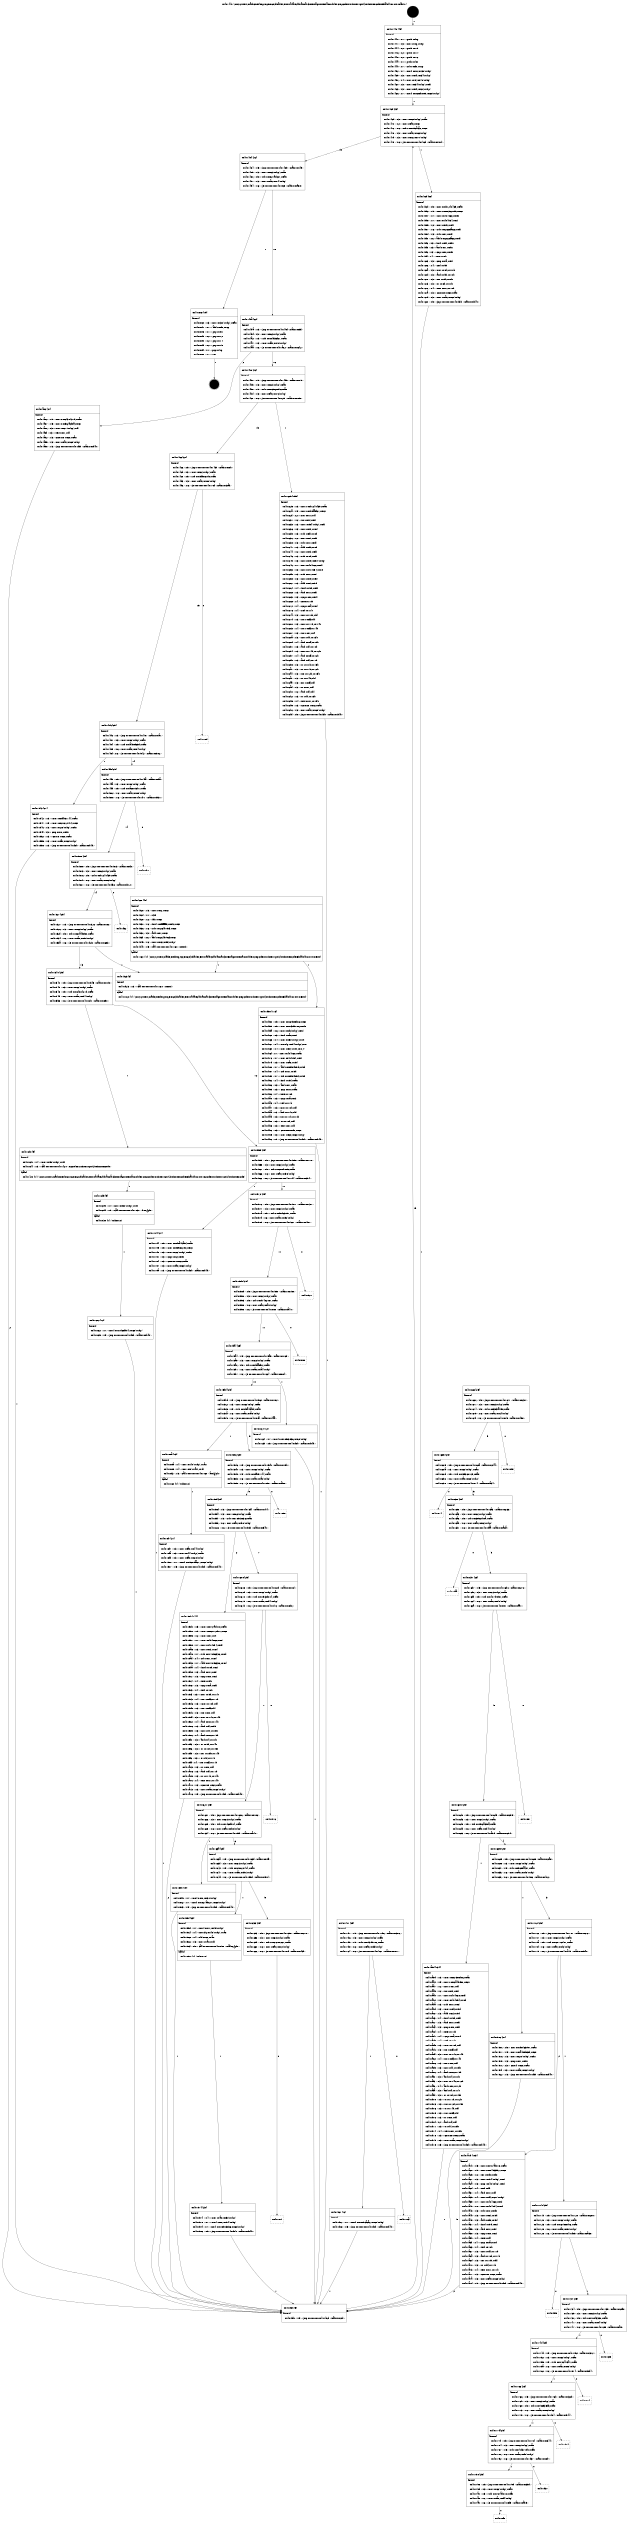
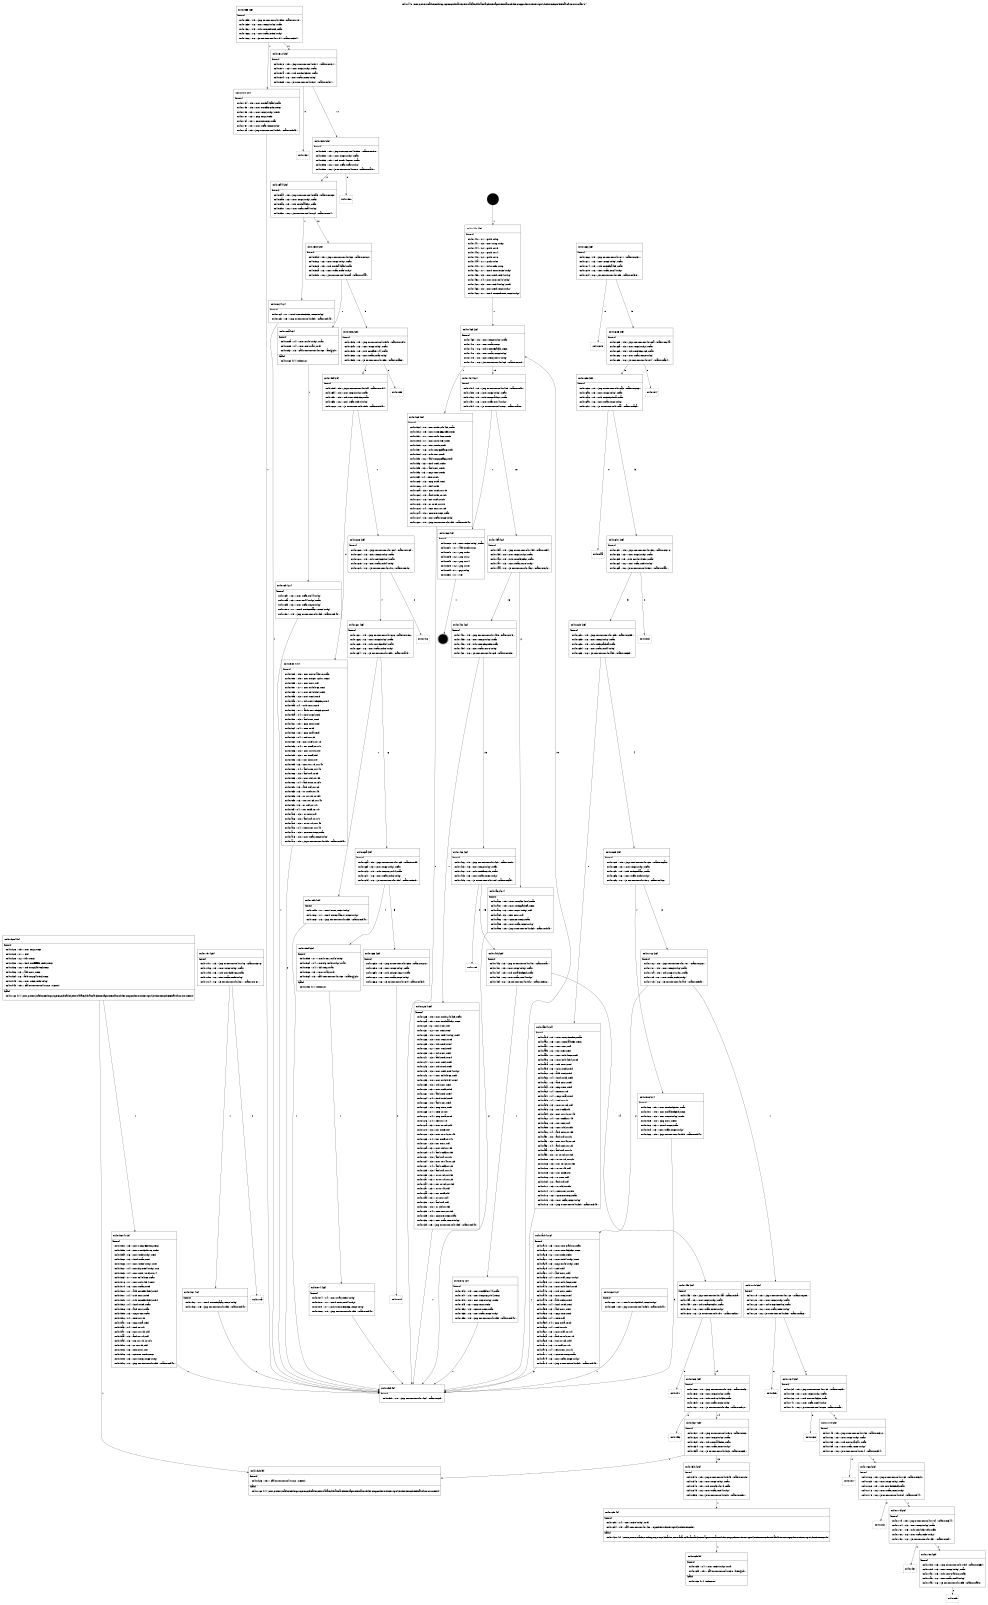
(192, 1065) -> none
(122, 1270) -> none
